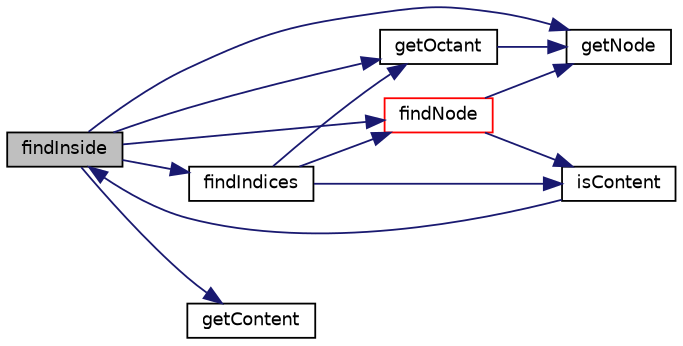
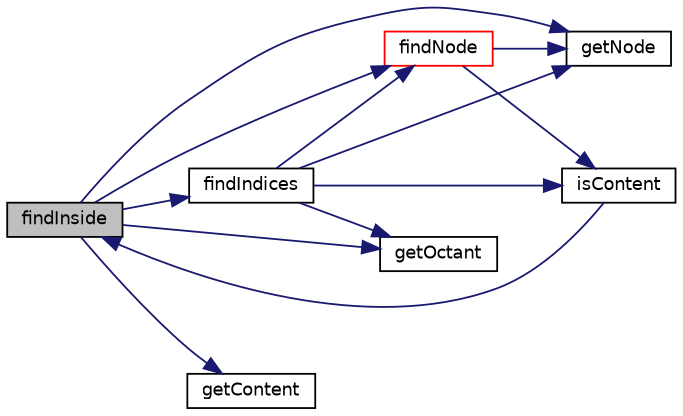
(523, 47) -> (427, 120)
